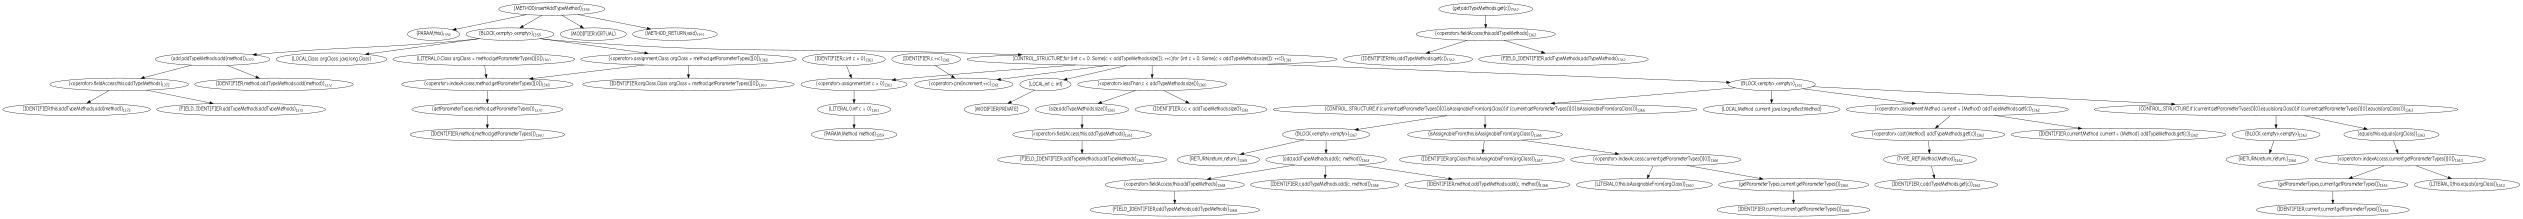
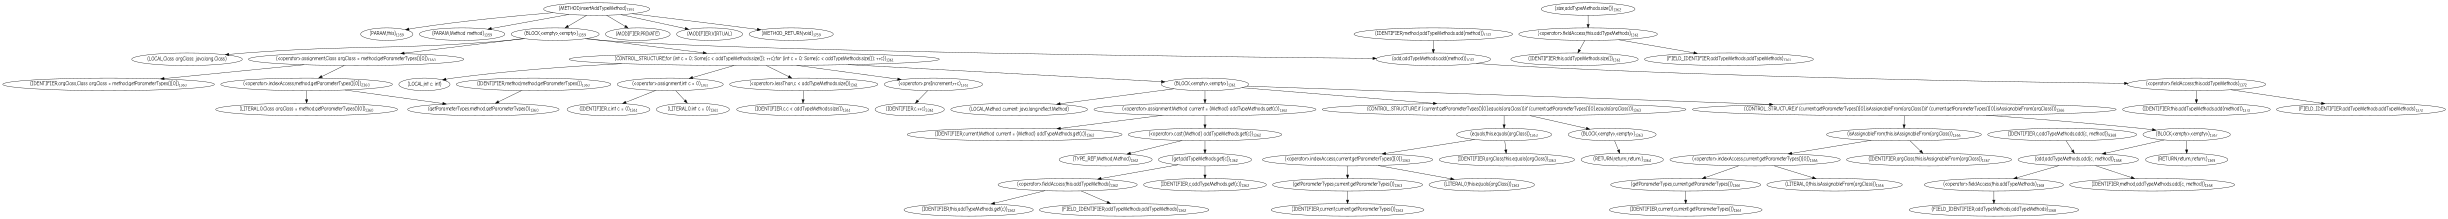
(1515, 9) -> (1234, 159)
(701, 34) -> (817, 34)
(946, 59) -> (930, 109)
none -> (1575, 59)
(485, 70) -> (307, 95)
(848, 70) -> (641, 96)
(242, 71) -> (1433, 45)
(943, 71) -> (923, 96)
(546, 84) -> (366, 84)
(1202, 84) -> (854, 84)
(1023, 96) -> (616, 21)
(1118, 96) -> none
(539, 109) -> (535, 109)
(1111, 109) -> (1617, 9)
(487, 120) -> (510, 96)
(854, 120) -> (530, 21)
none -> (1205, 145)
none -> (1507, 160)
(1325, 171) -> (2069, 146)
(1933, 171) -> (1205, 171)
(1375, 184) -> (2112, 134)
(1690, 184) -> (1880, 184)
